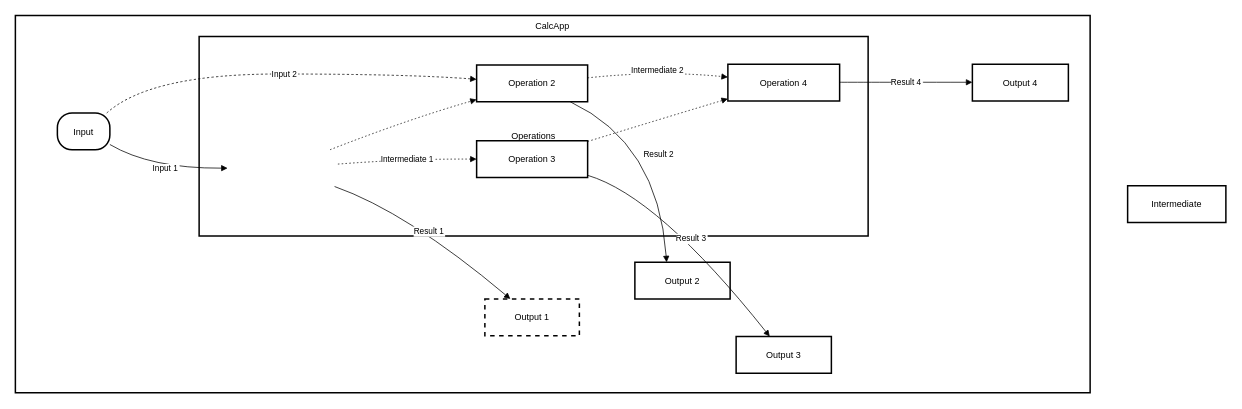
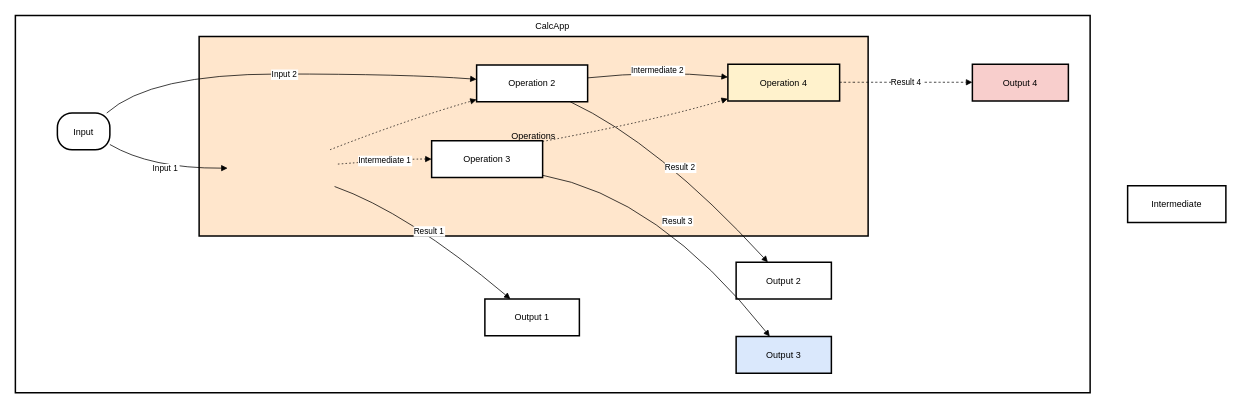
(609, 76) -> (609, 76)
(186, 81) -> (186, 81)
(865, 82) -> (865, 82)
(784, 83) -> (784, 83)
(1020, 83) -> (1020, 83)
(534, 136) -> (534, 136)
(532, 159) -> (487, 159)
(683, 281) -> (784, 281)
(532, 317) -> (532, 317)
(784, 355) -> (784, 355)
